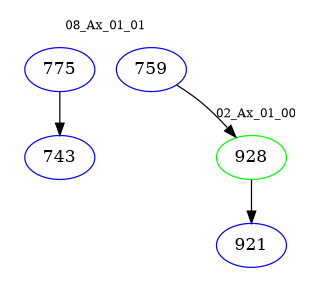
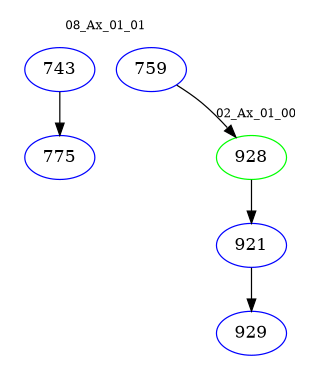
(60, 108) -> (60, 108)
none -> (251, 333)
